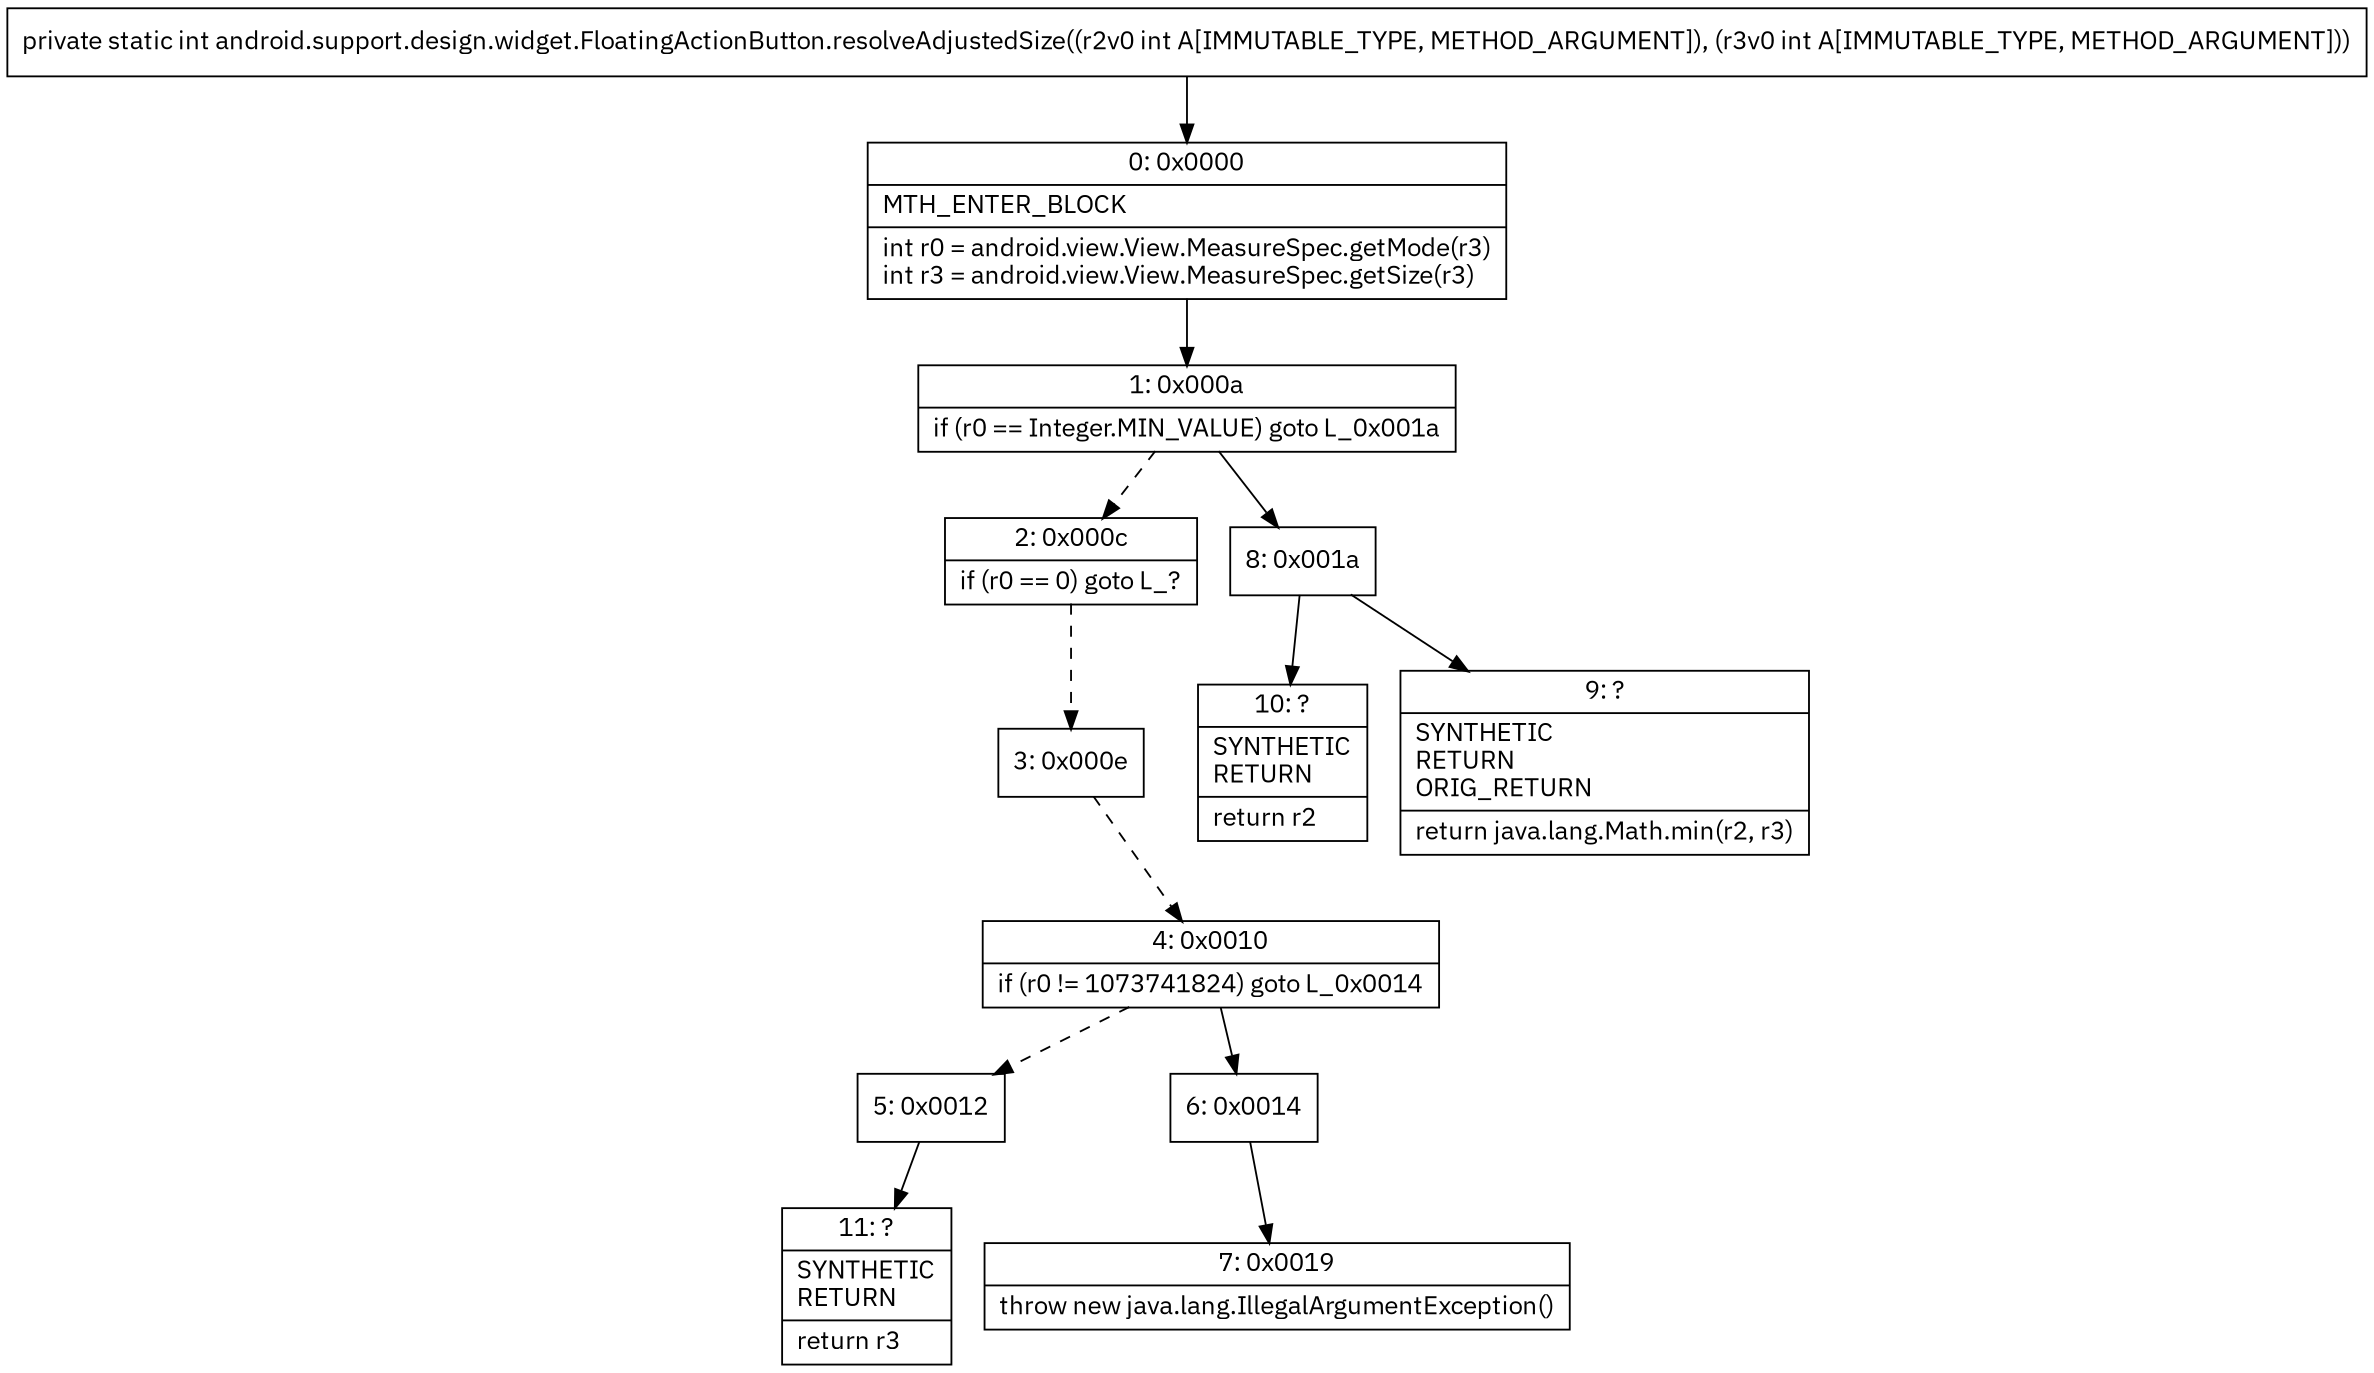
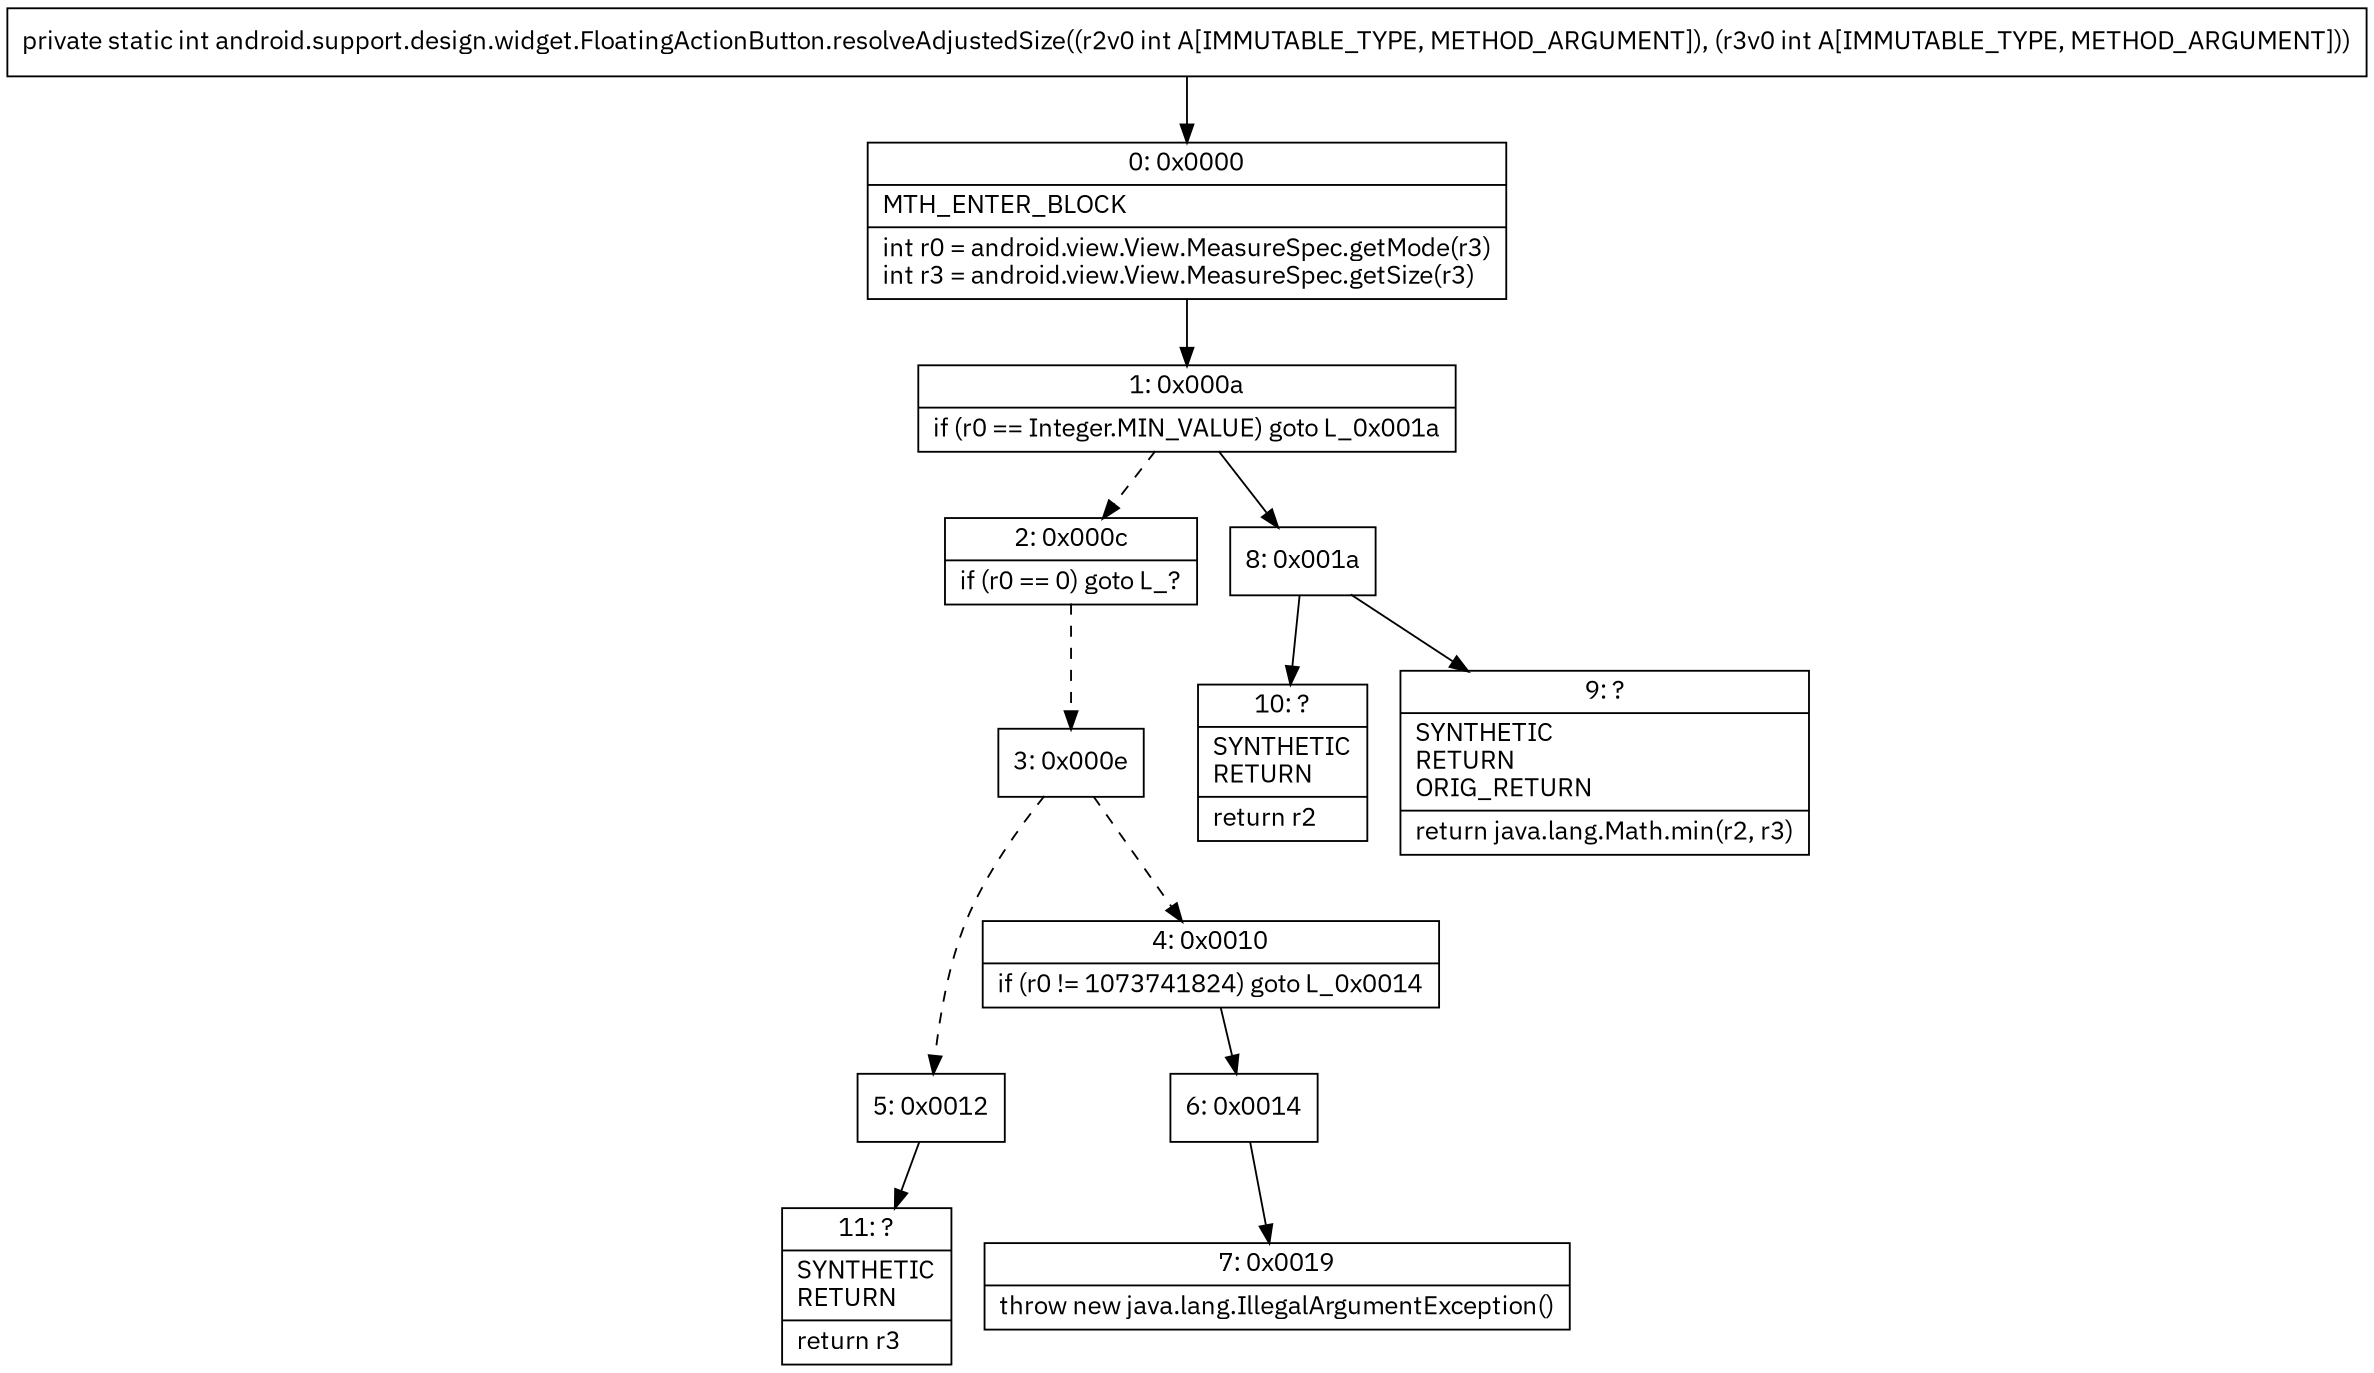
(1070, 1037) -> (968, 917)
